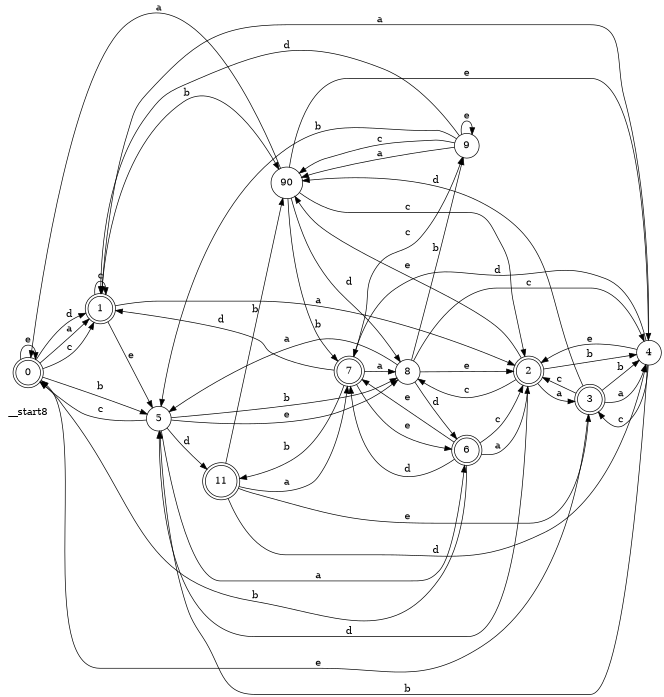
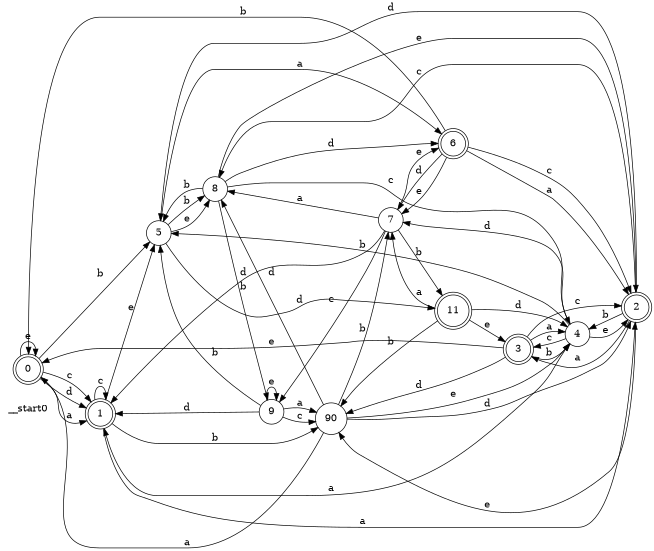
(408, 207) -> (487, 404)
(287, 339) -> (187, 185)
(349, 371) -> (391, 220)
(28, 412) -> (28, 409)
(92, 416) -> none
